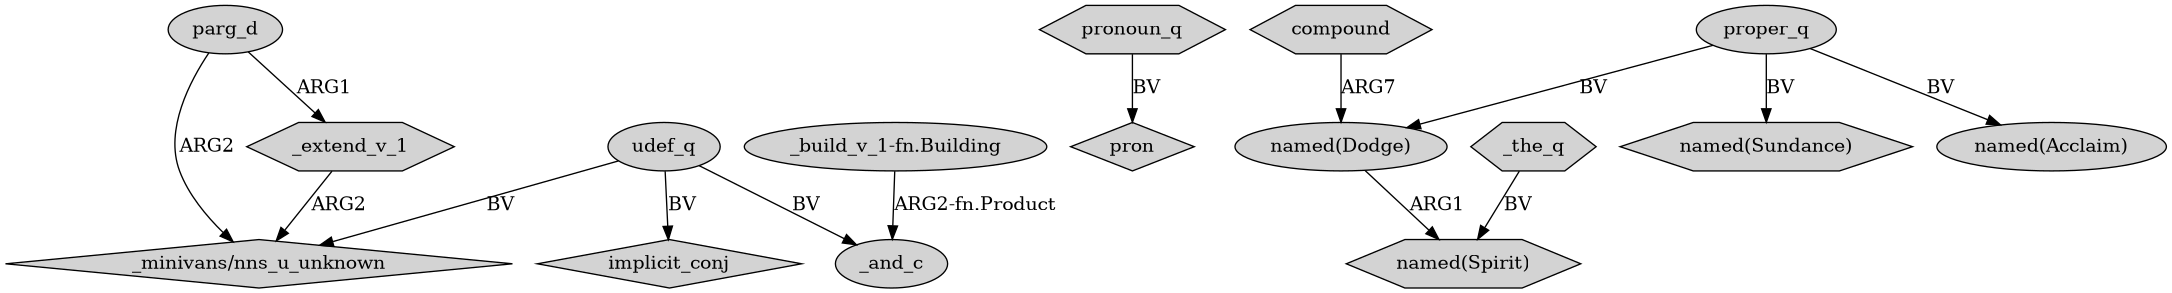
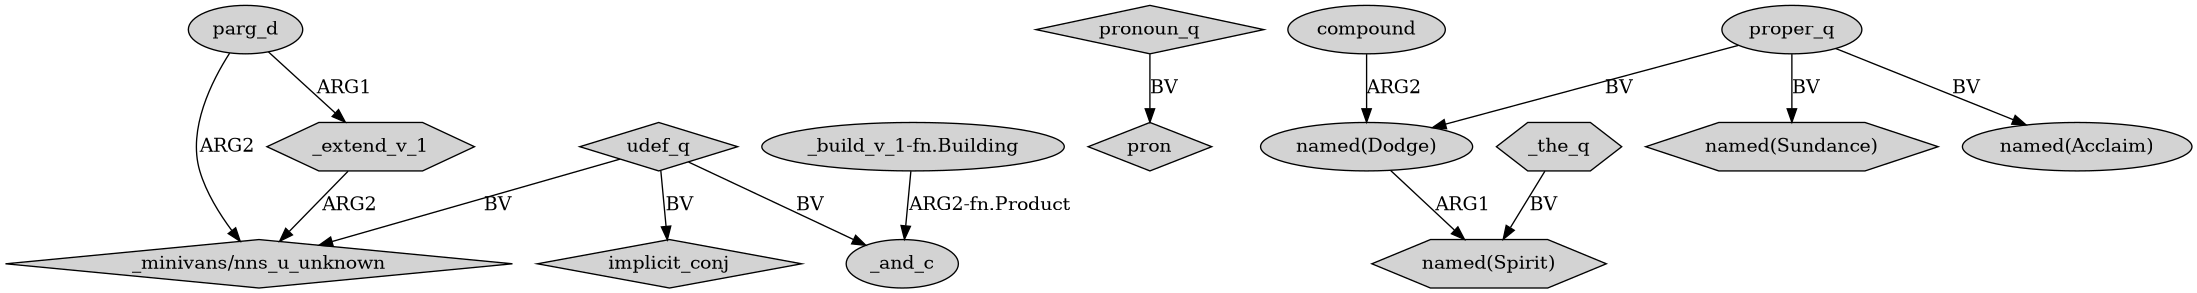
(1132, 30) -> (1150, 30)
(1341, 30) -> (1367, 30)
(1369, 88) -> (1394, 88)
(664, 147) -> (659, 147)
